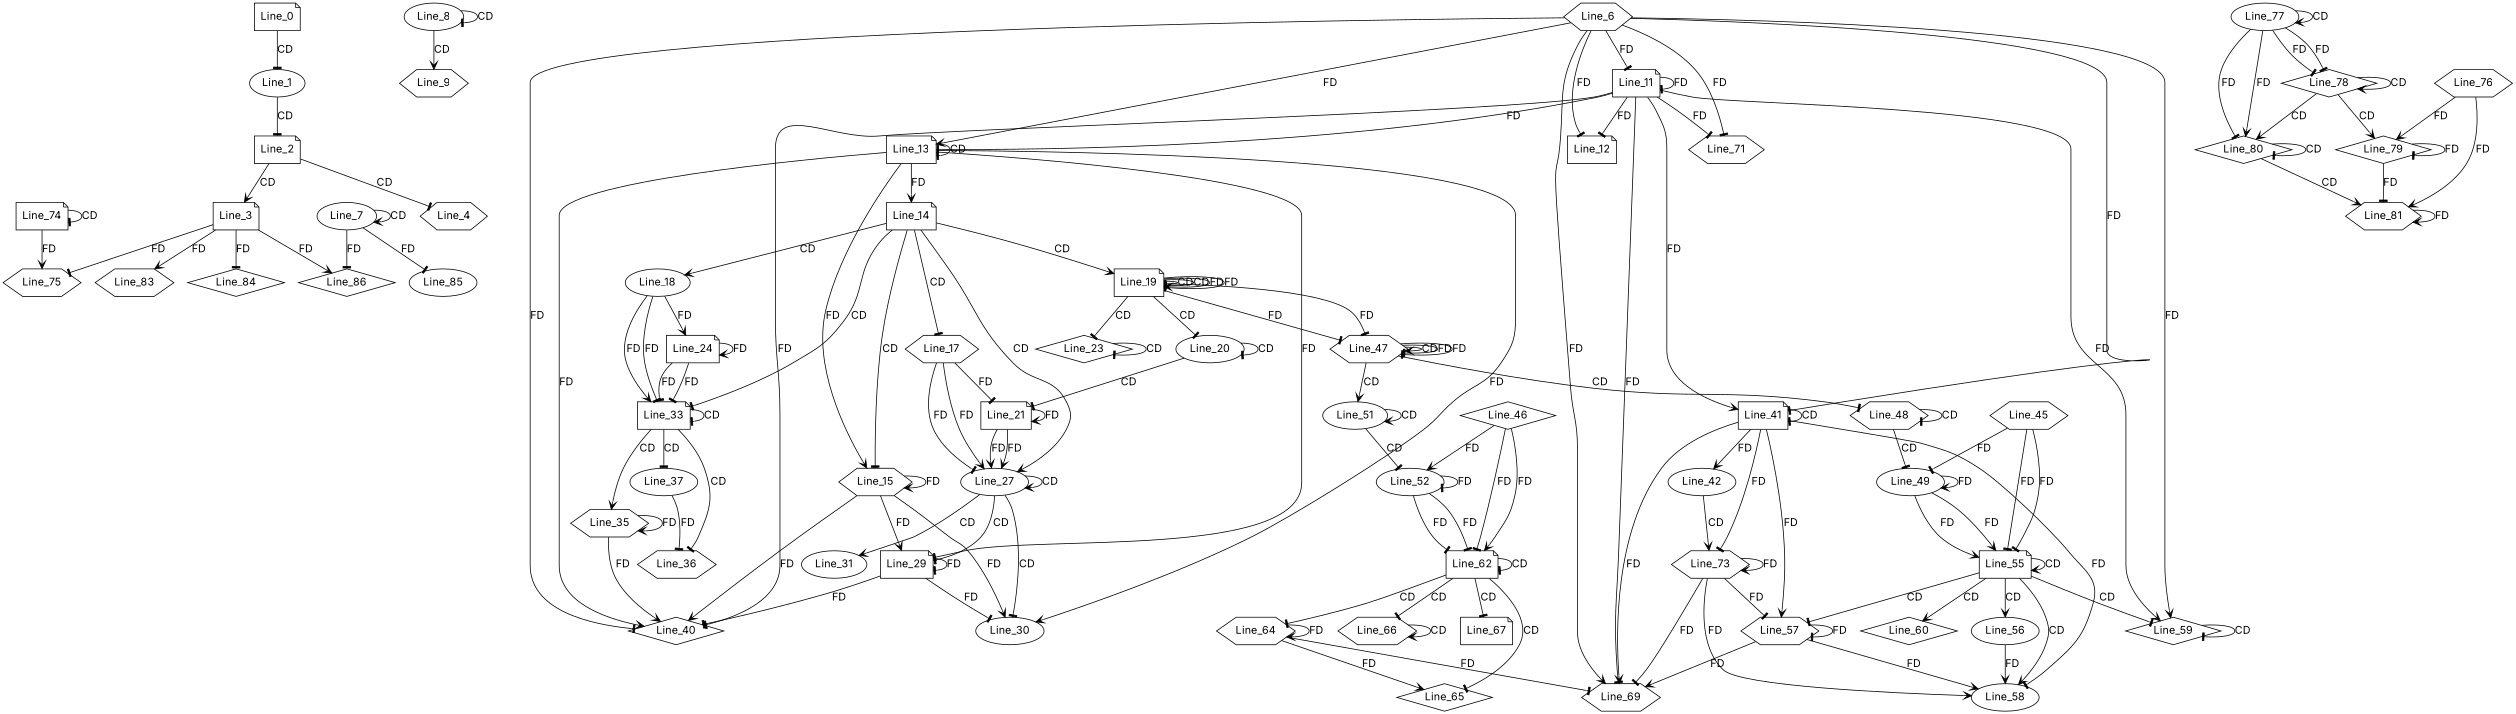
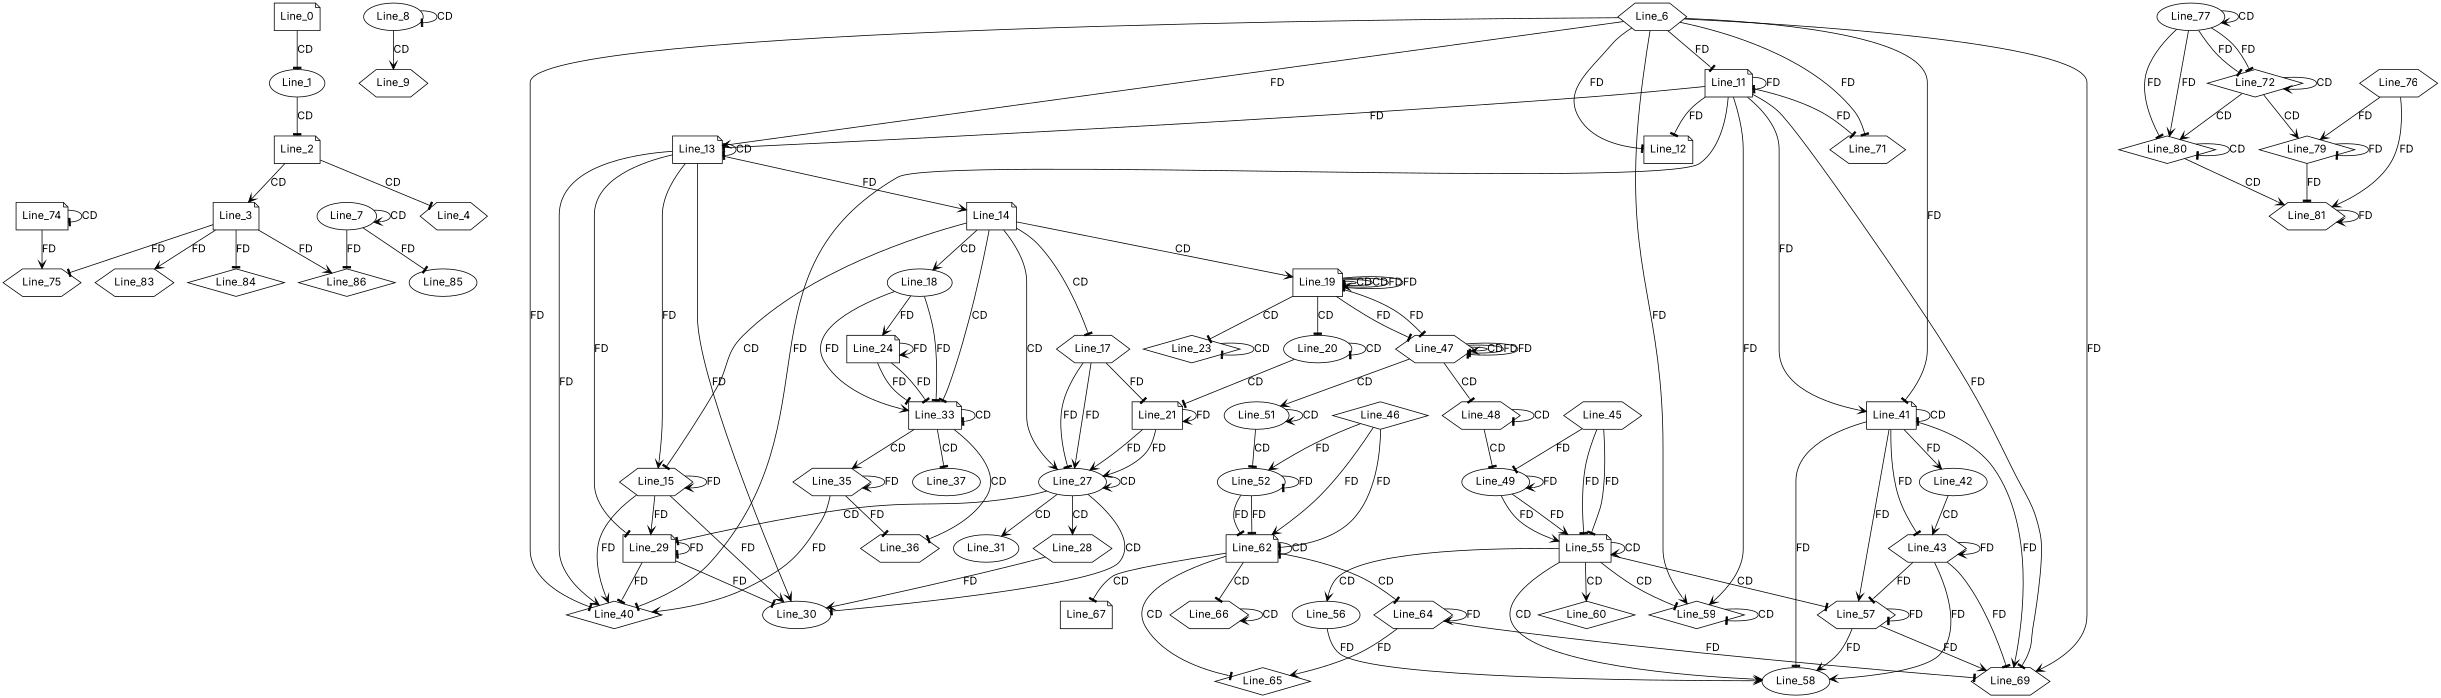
(2329, 83) -> (2255, 83)
(679, 521) -> (864, 514)
none -> (1072, 548)
(1710, 565) -> (1927, 548)
